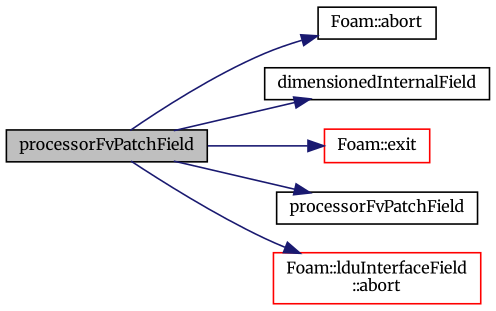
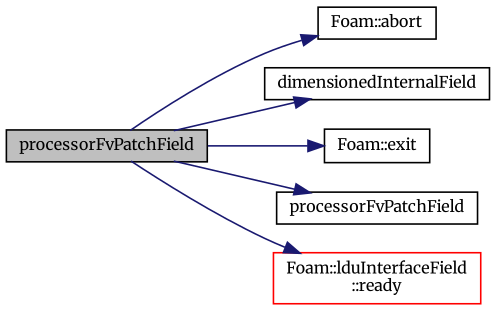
(377, 146) -> (377, 146)
(377, 278) -> (377, 278)
